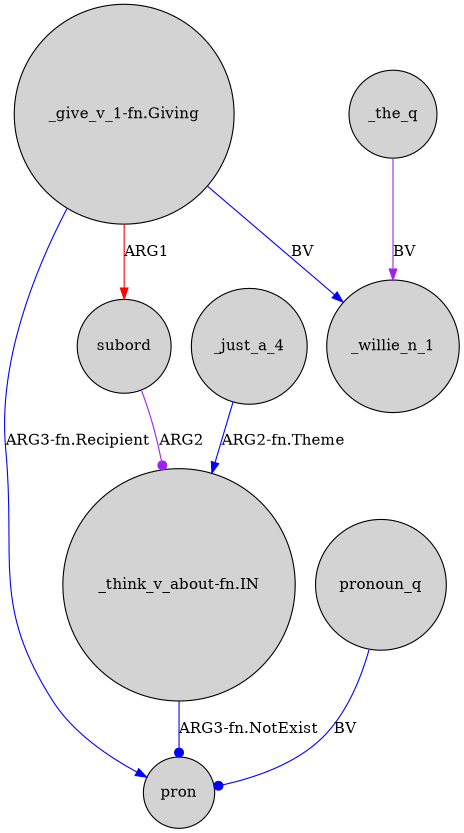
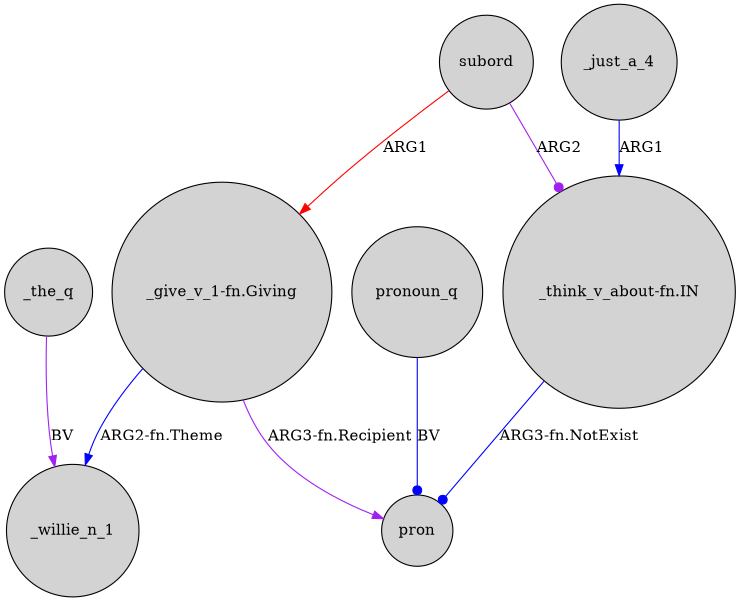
(302, 252) -> (162, 436)
(124, 256) -> (377, 147)
(283, 441) -> (642, 148)
(9, 509) -> (295, 471)
